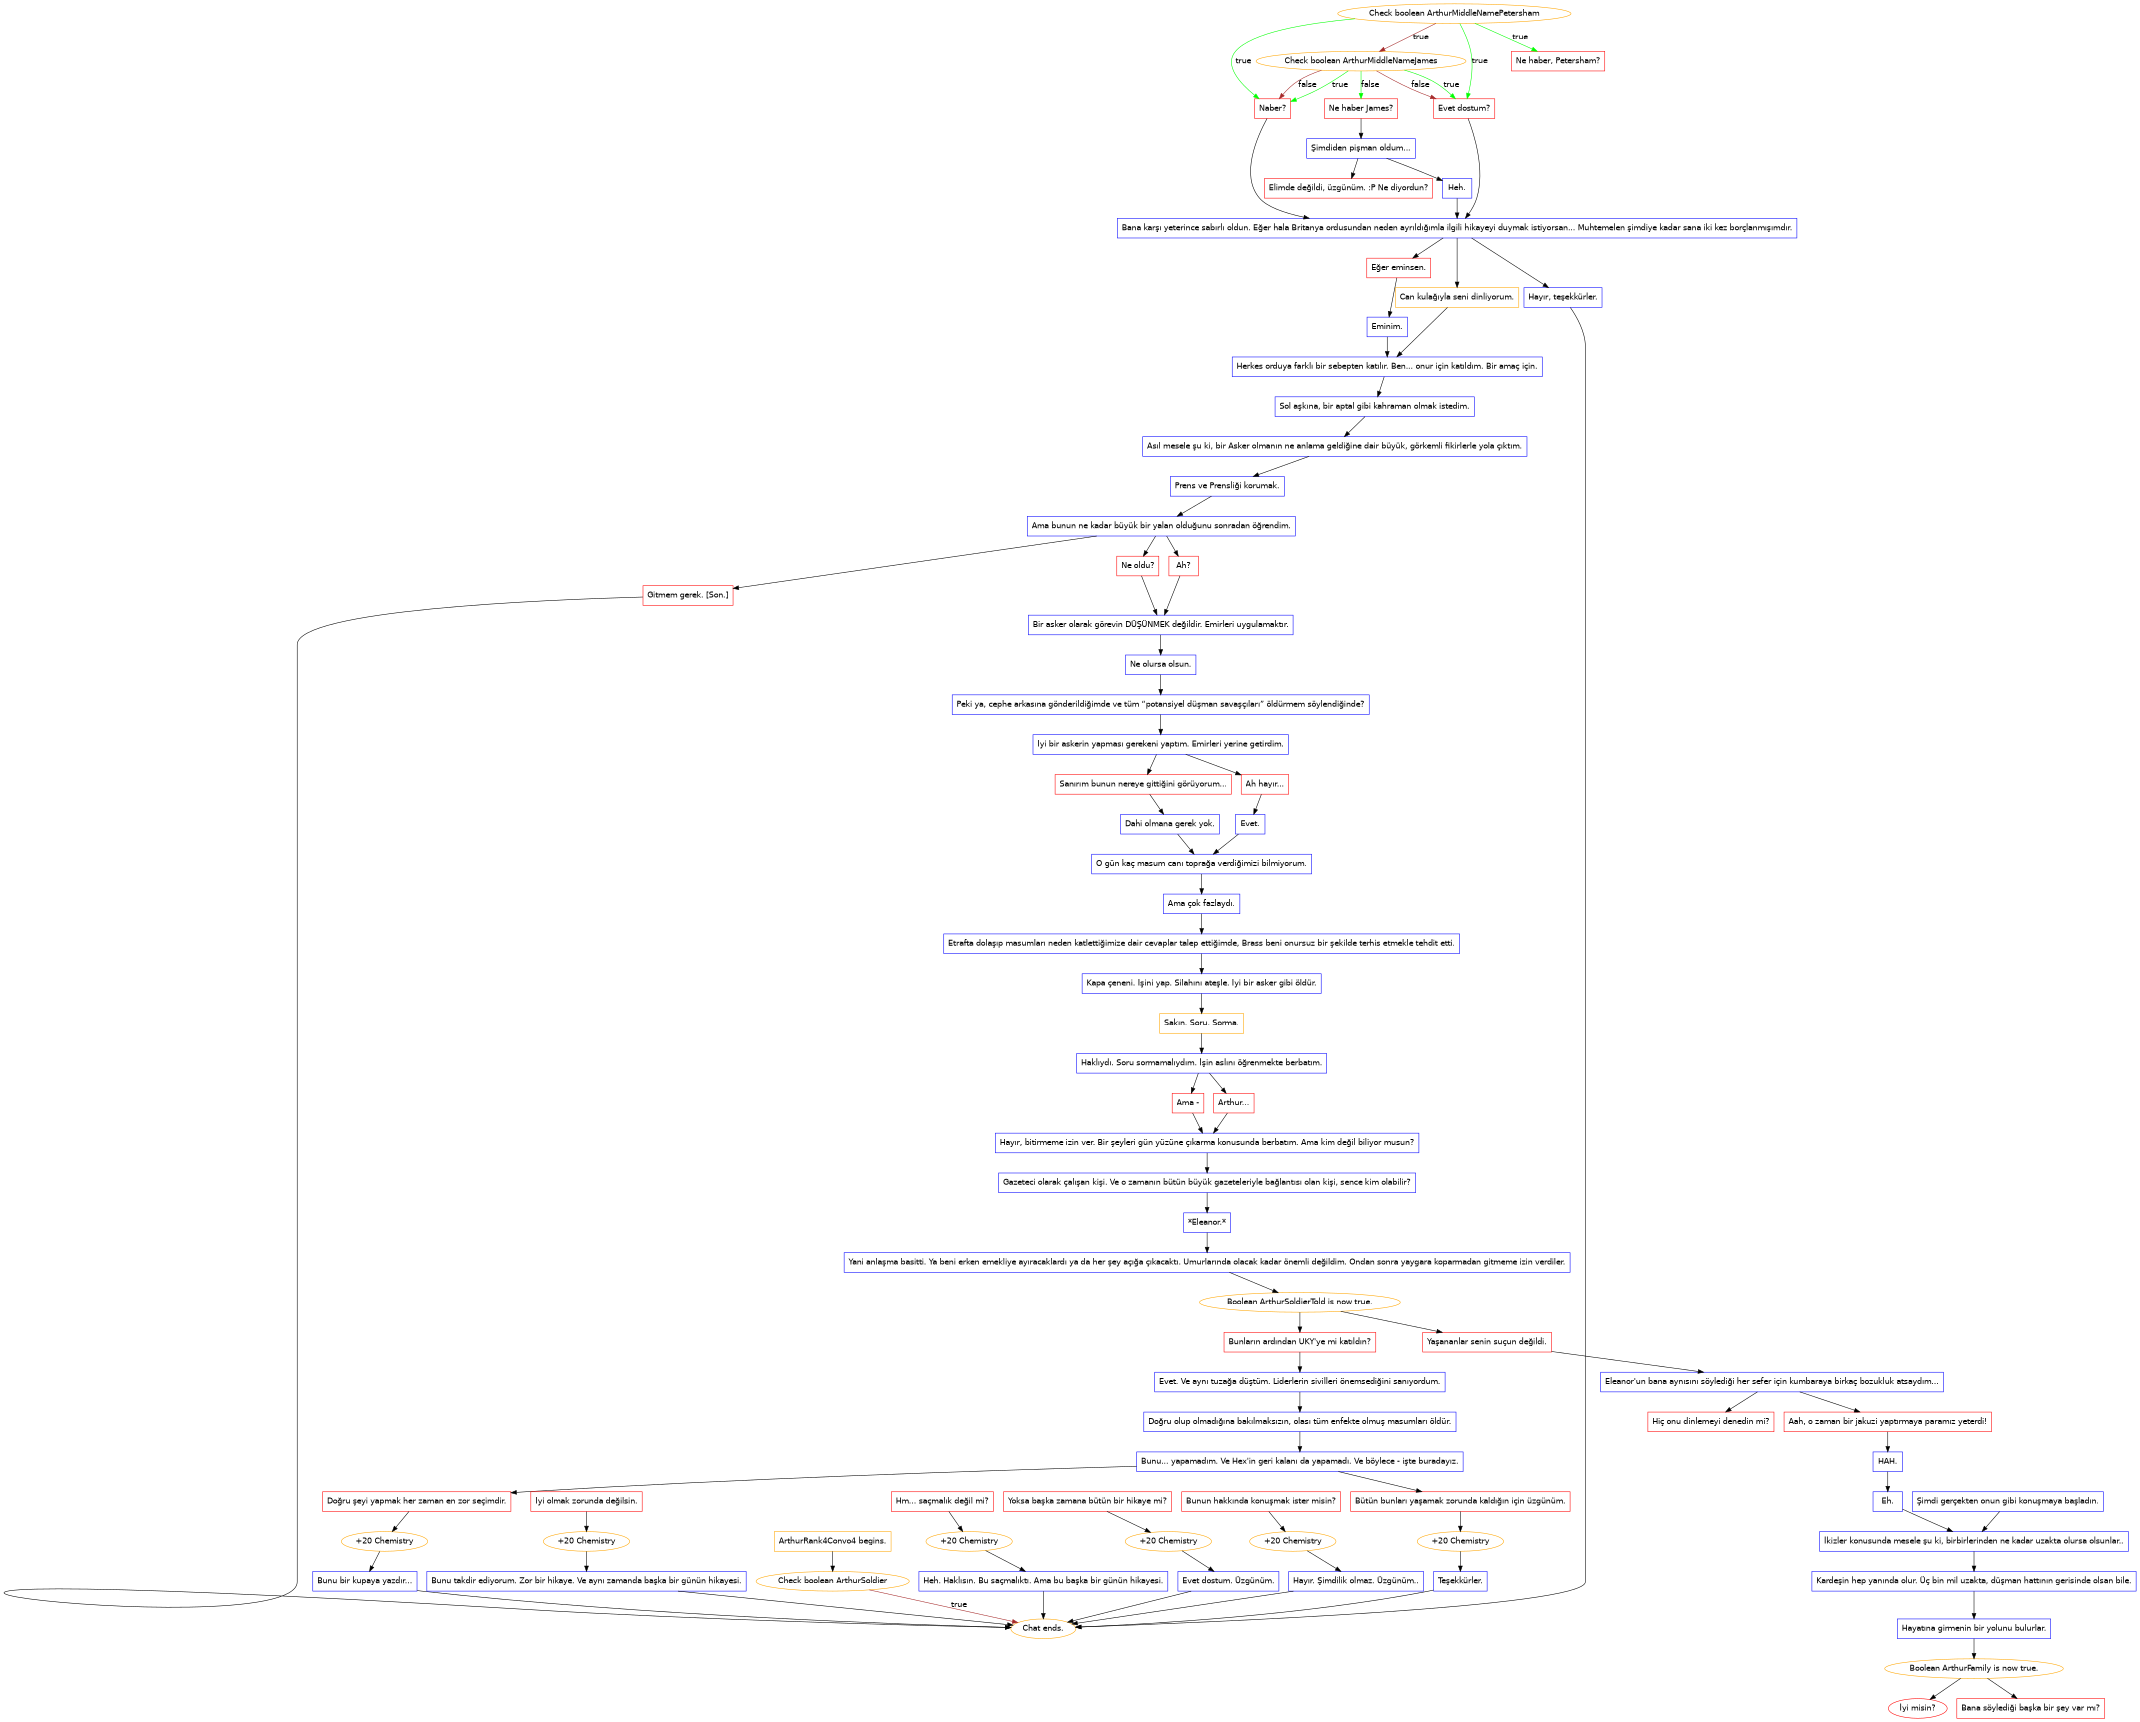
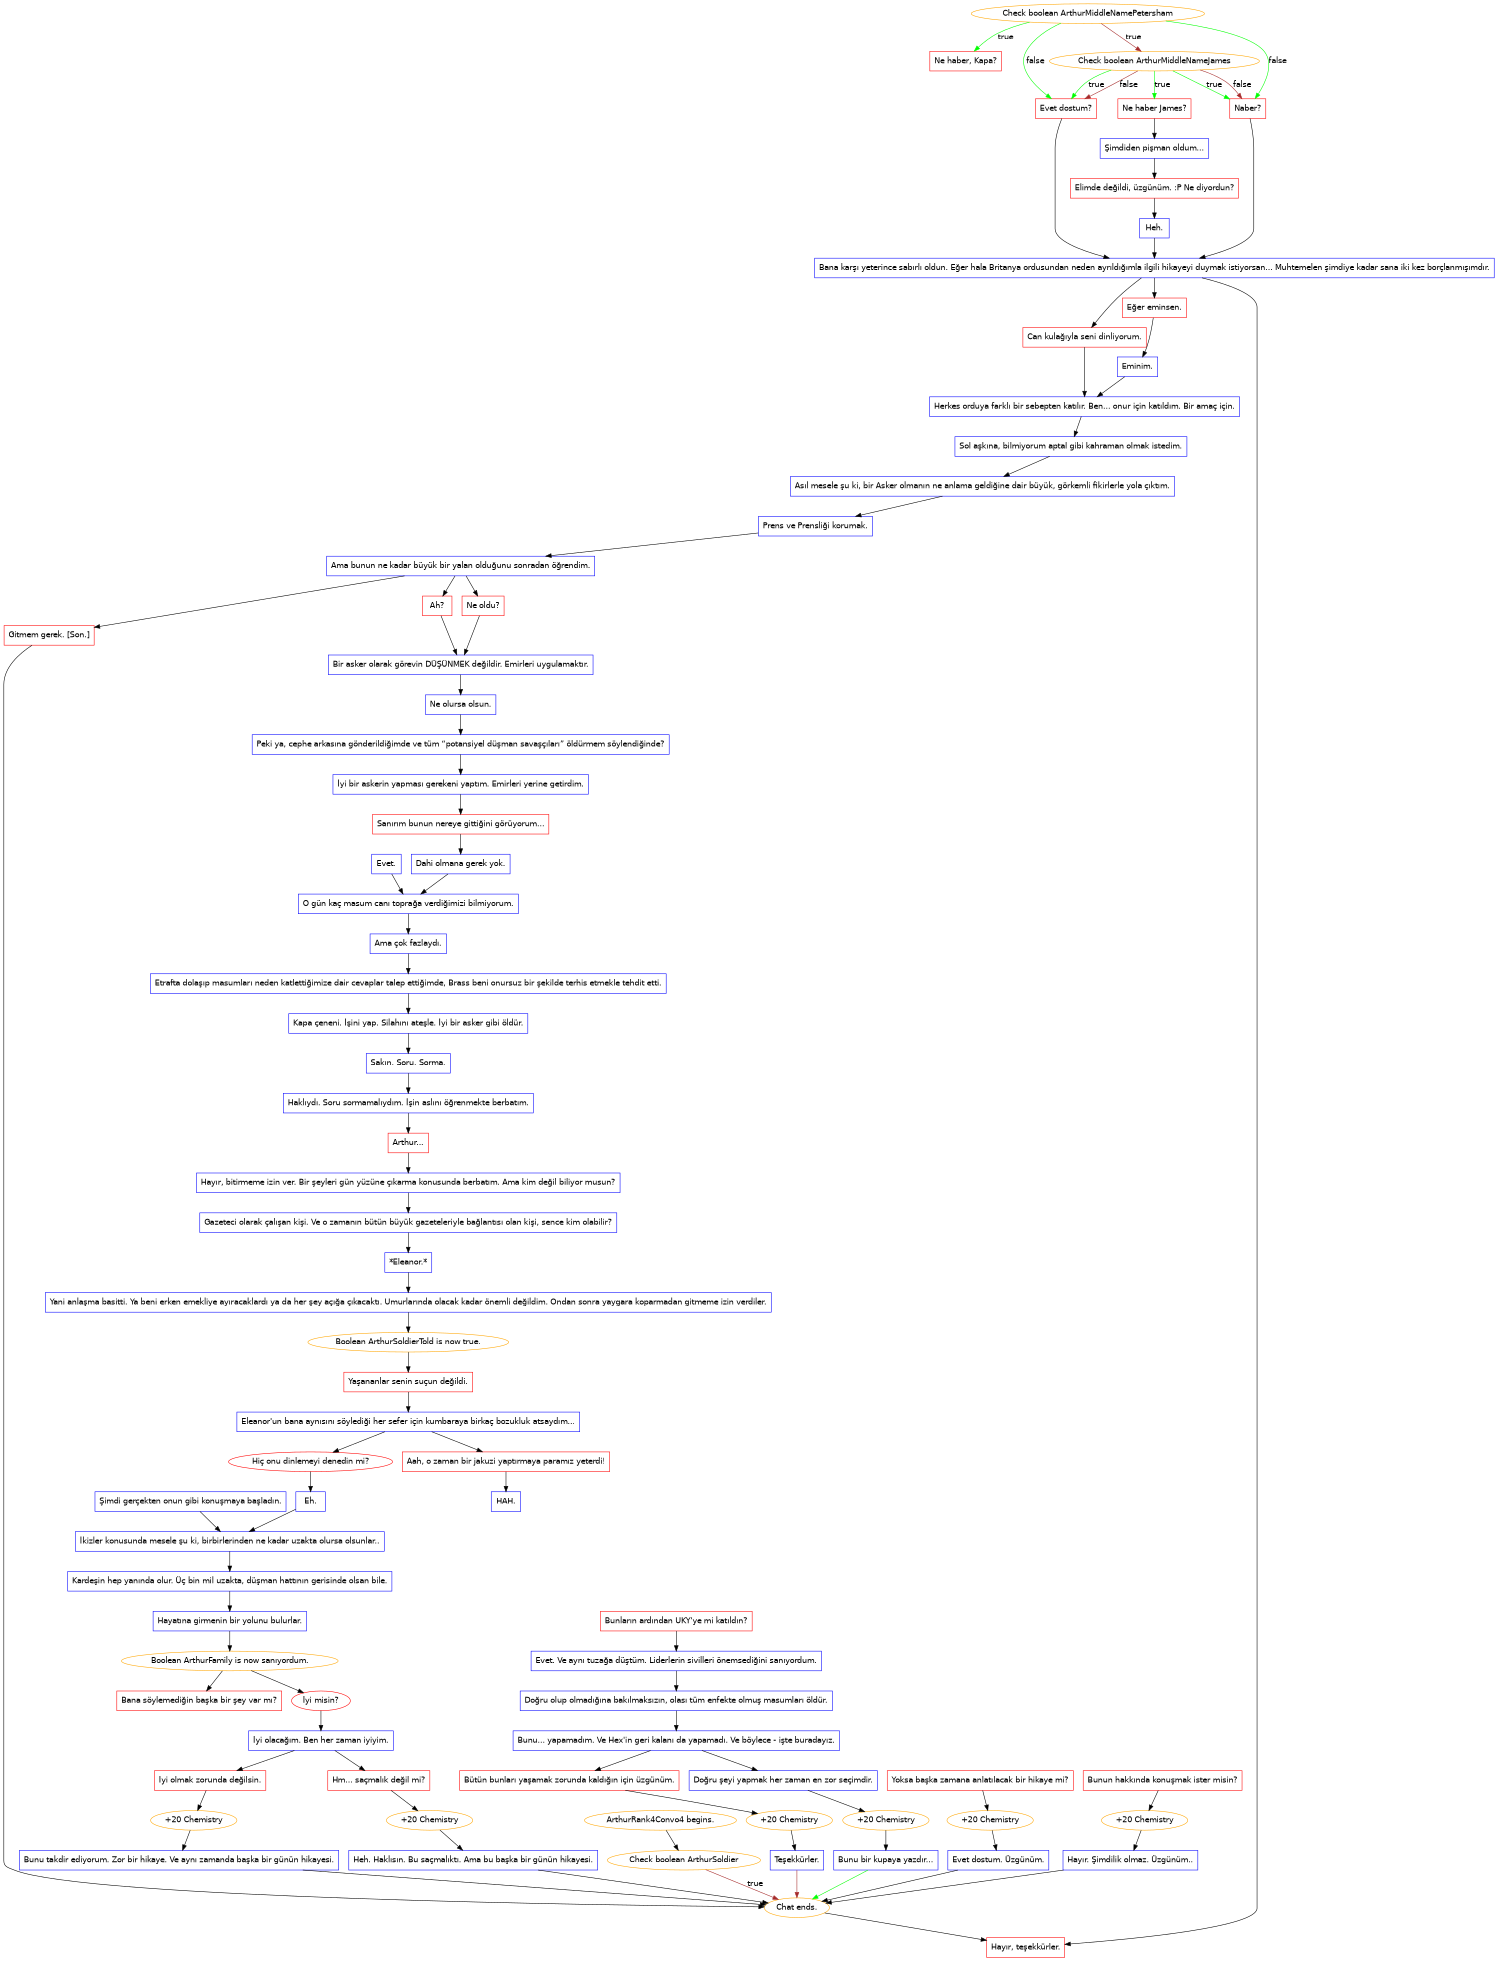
(1243, 61) -> (1278, 61)
(1480, 61) -> (1035, 61)
(1558, 61) -> (966, 61)
(1370, 85) -> (1162, 85)
(1412, 168) -> (1154, 206)
(1457, 297) -> (1085, 337)
(1563, 297) -> (1026, 1948)
(1375, 407) -> (1071, 446)
(1265, 784) -> none
(1202, 1023) -> (408, 1063)
(1188, 1103) -> none
(1585, 1197) -> (903, 1926)
(1300, 1320) -> none
(1711, 1422) -> (311, 1462)
(1888, 1479) -> (311, 1479)
(417, 1502) -> (783, 1781)
(1088, 1502) -> (980, 1781)
(833, 1541) -> (660, 1820)
(711, 1615) -> (843, 1883)
(1258, 1615) -> (797, 1881)
(1974, 1669) -> (230, 1661)
(2031, 1708) -> (199, 1701)
none -> (321, 1741)
